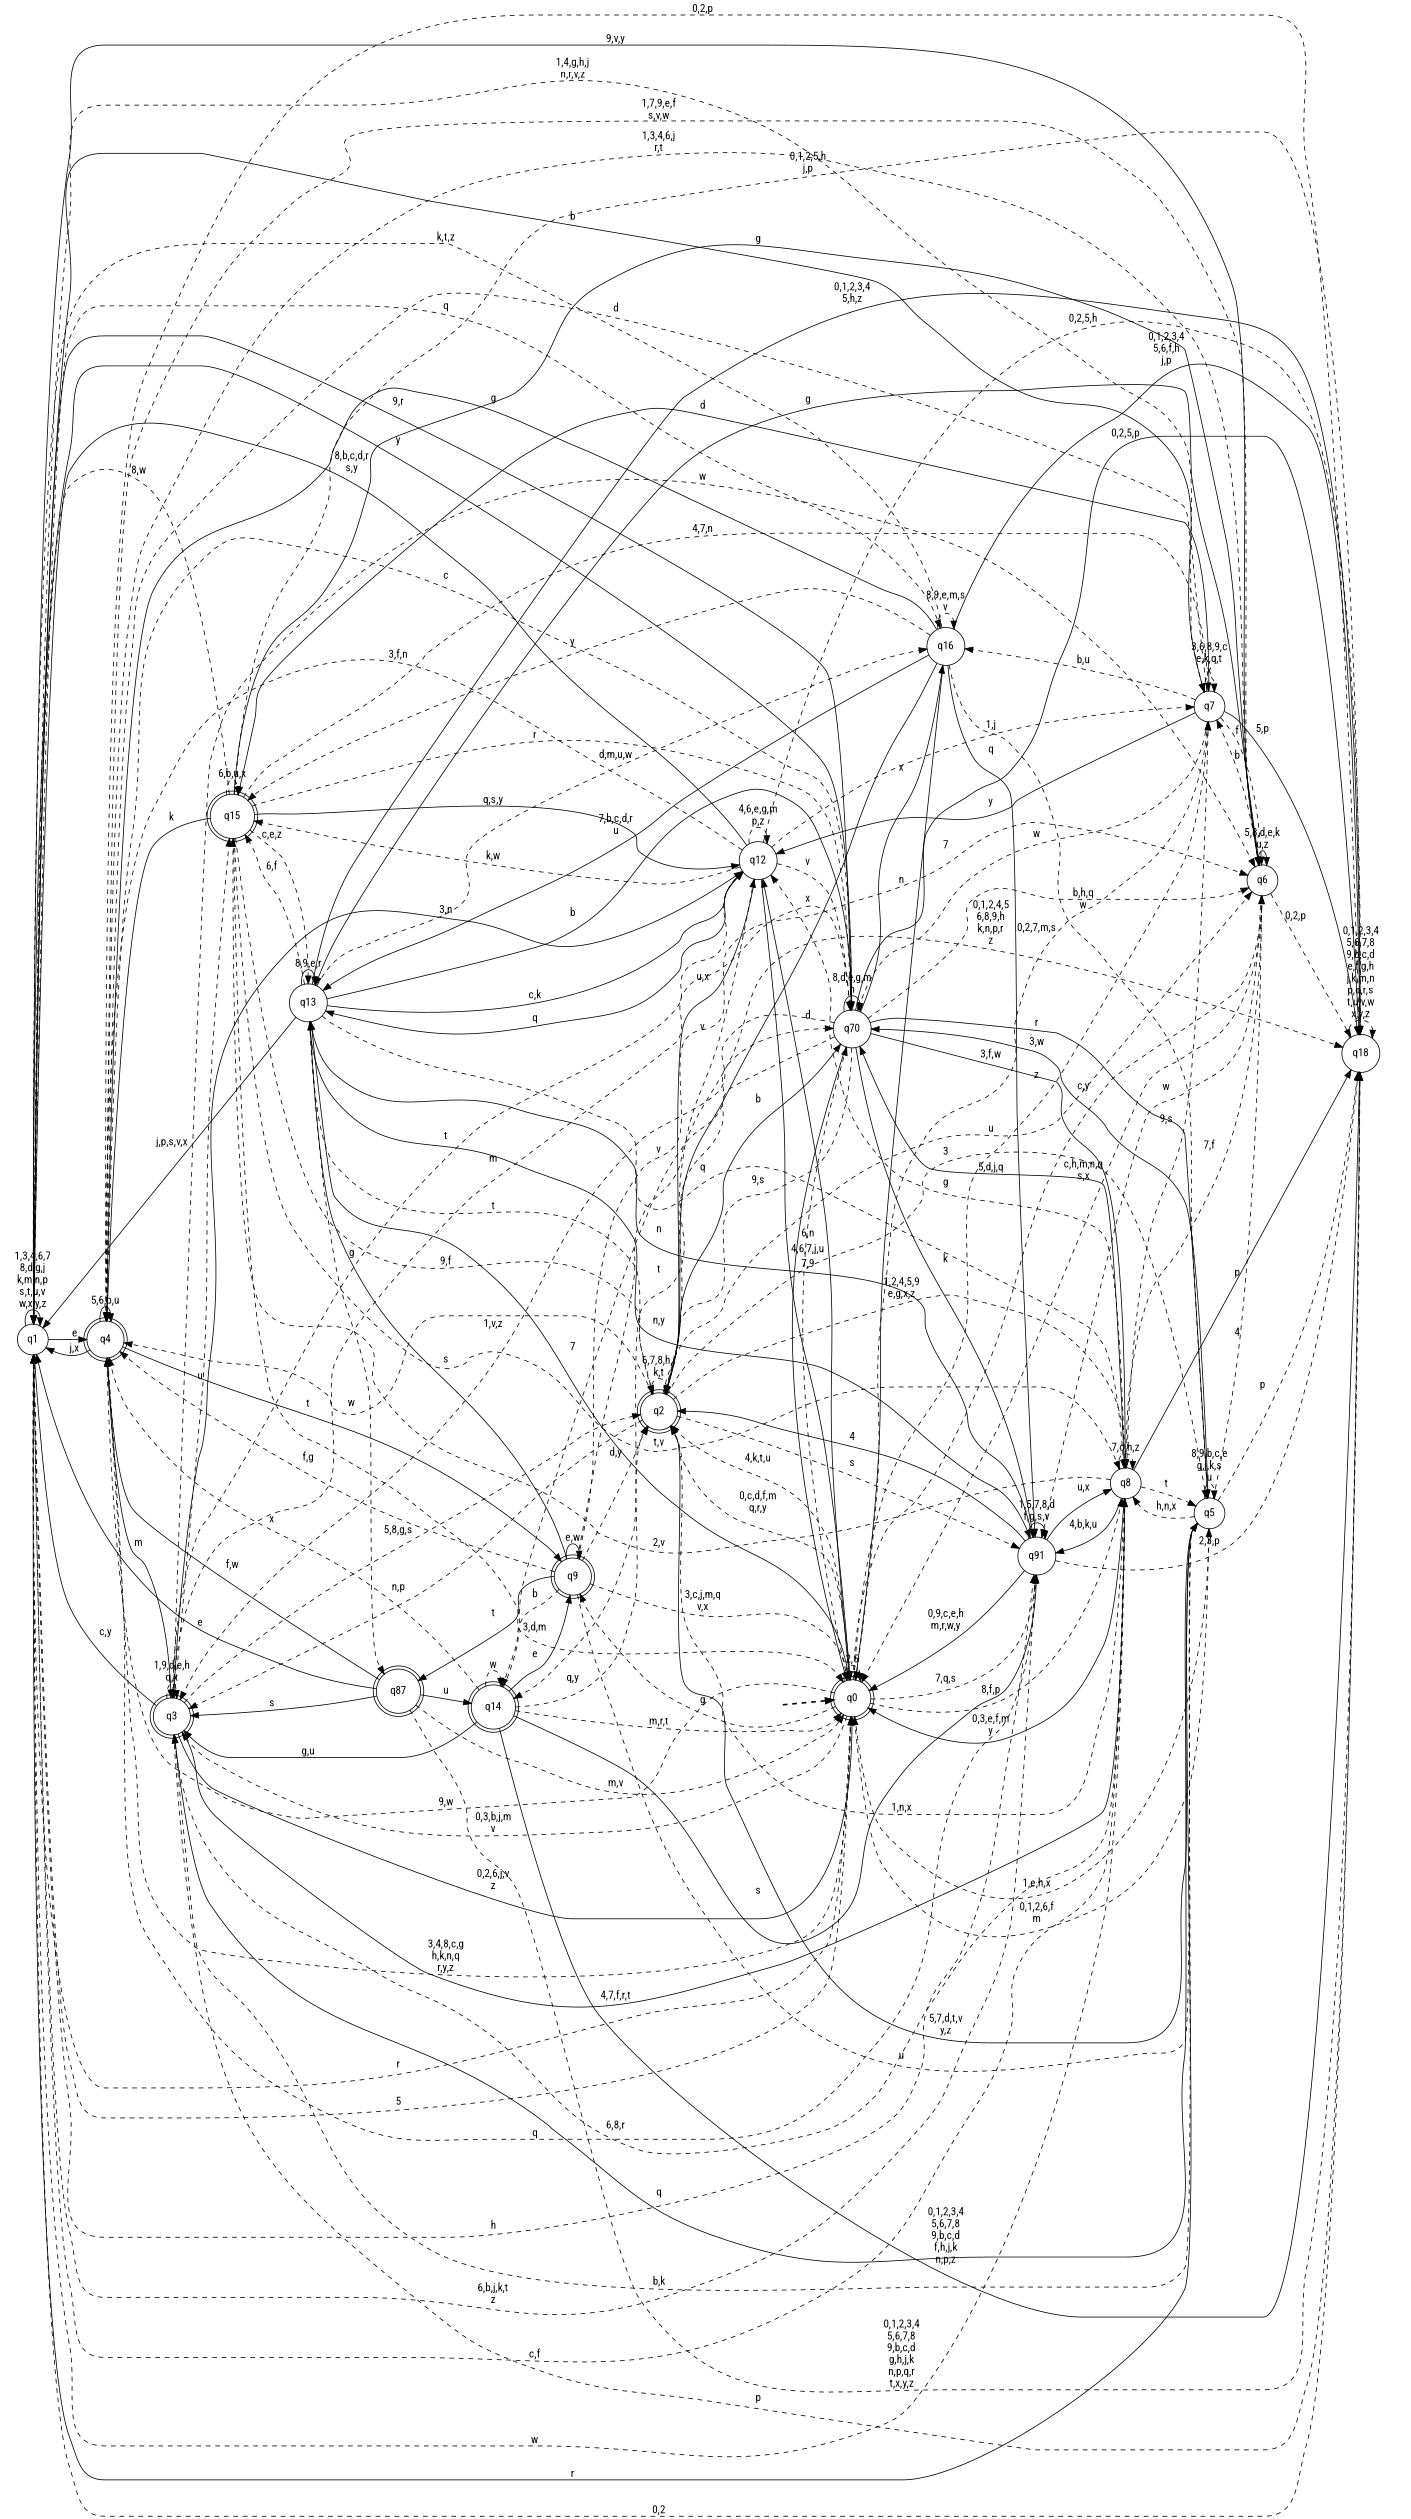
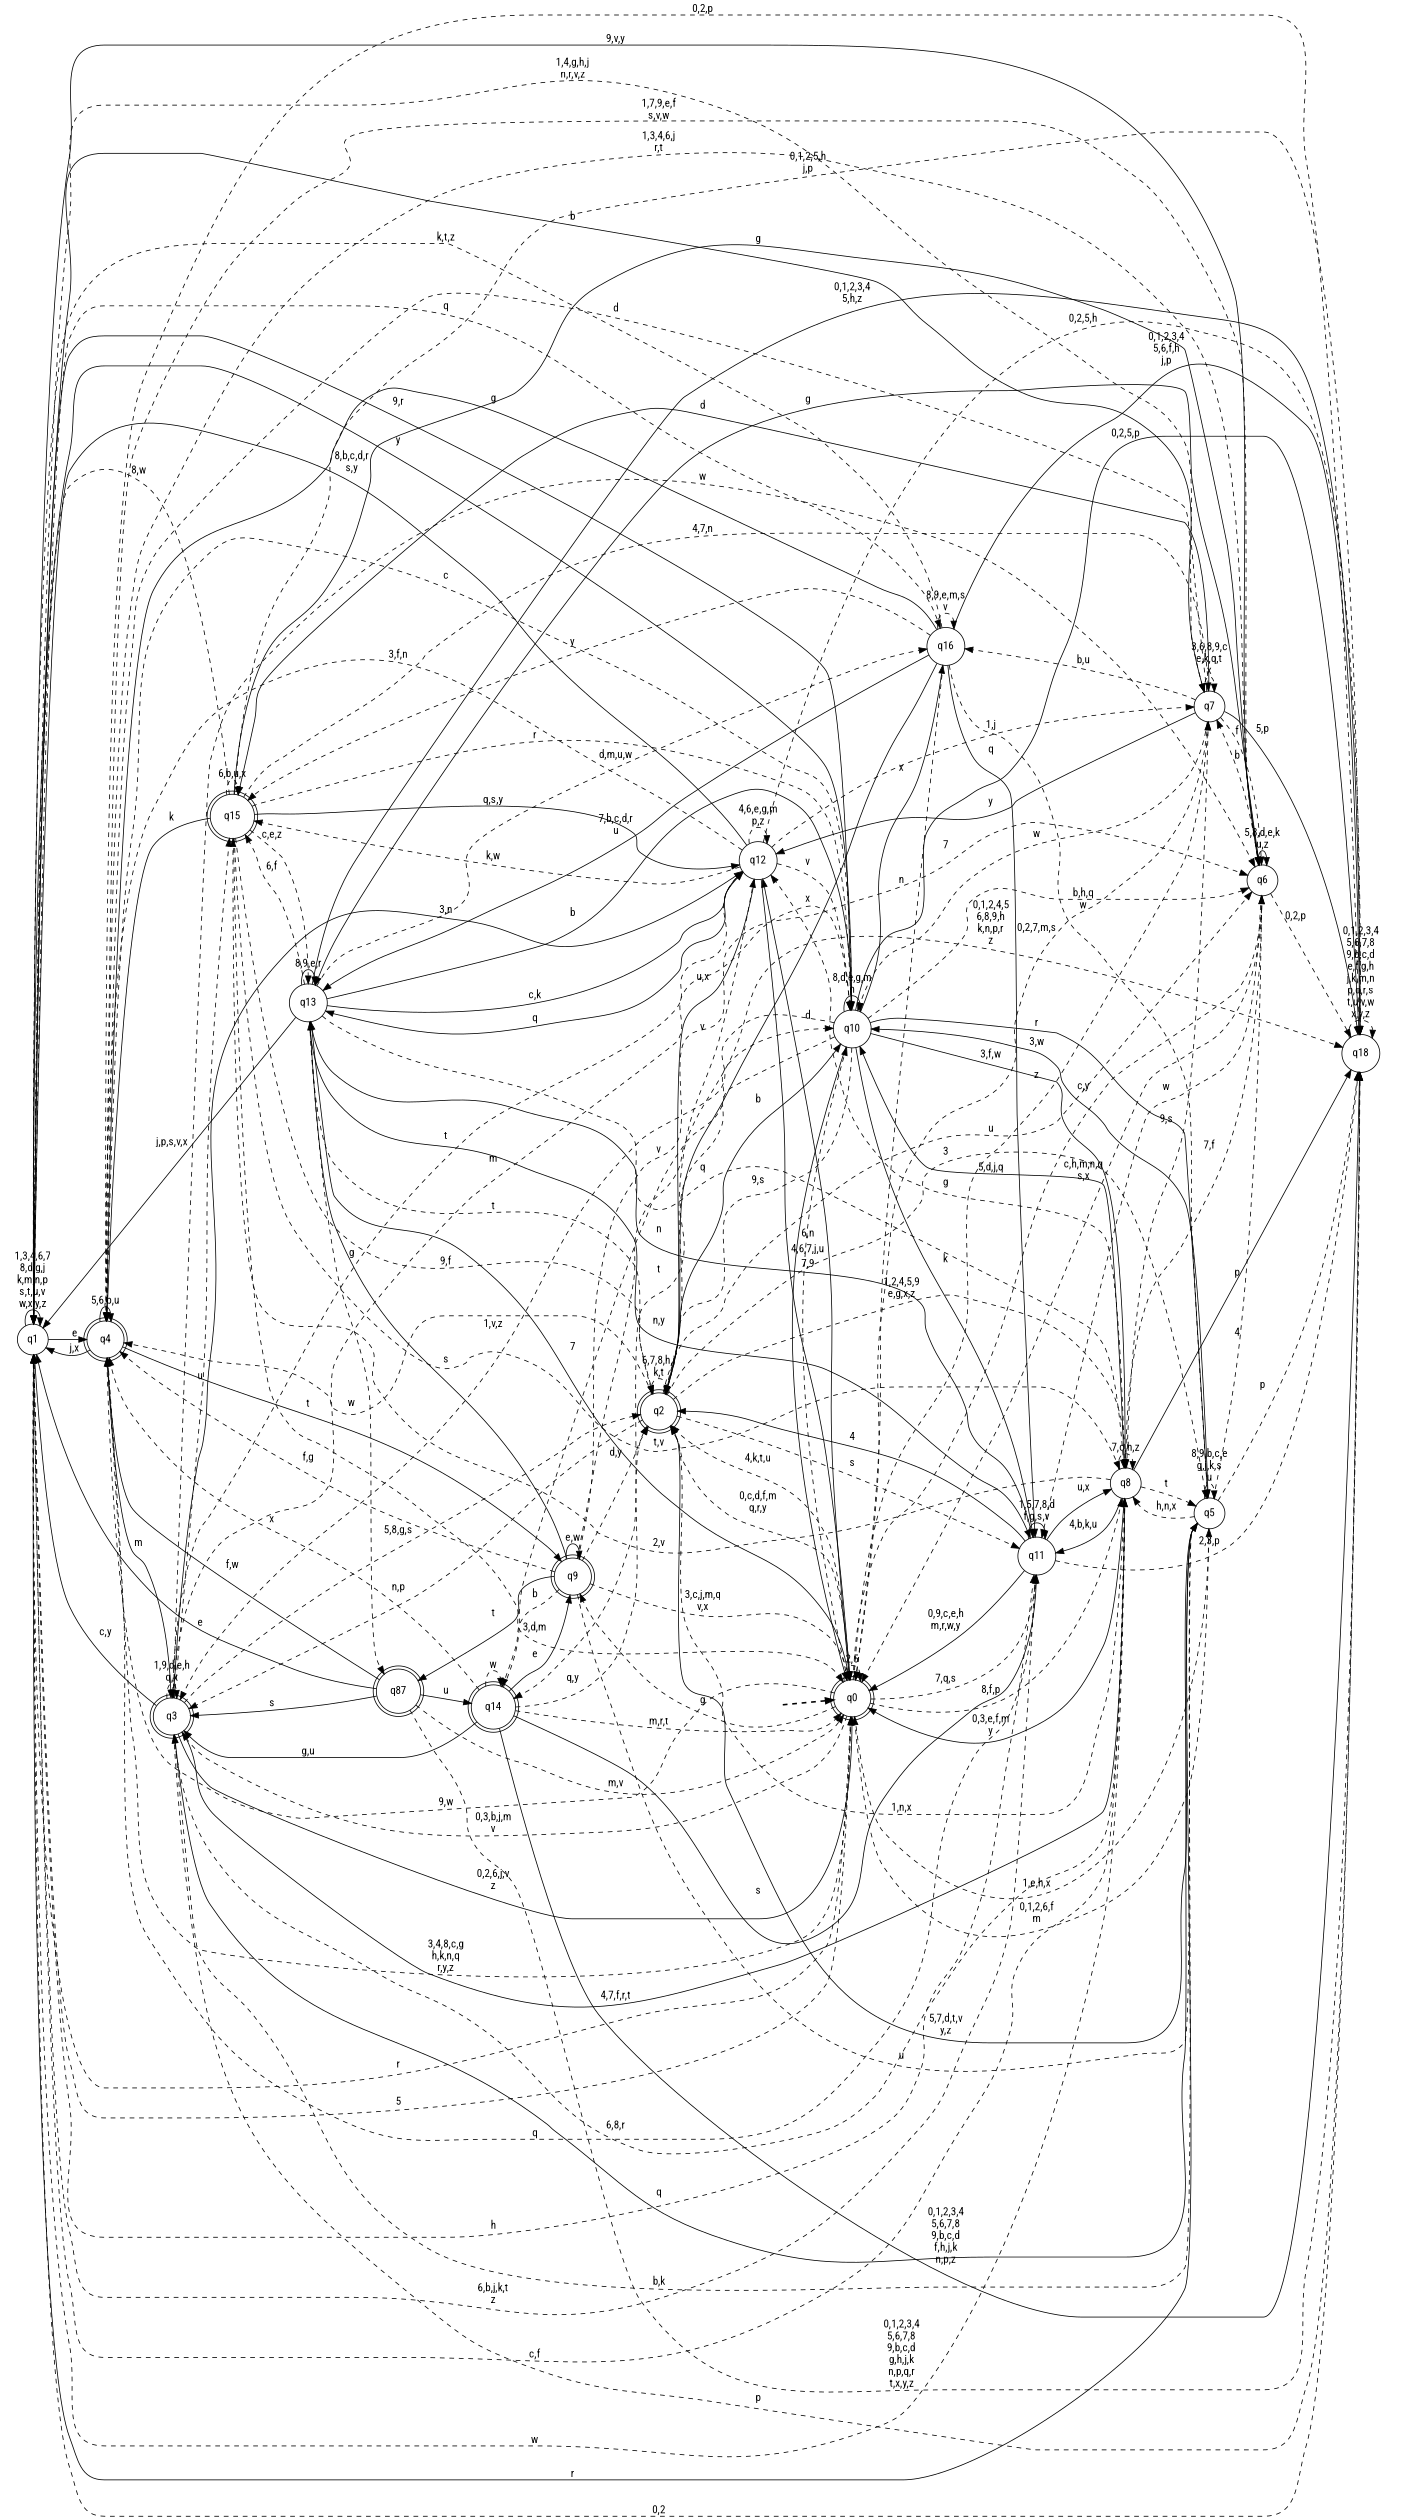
(852, 1029) -> (852, 1029)
(893, 1143) -> (893, 1143)
(1037, 1556) -> (1037, 1556)
